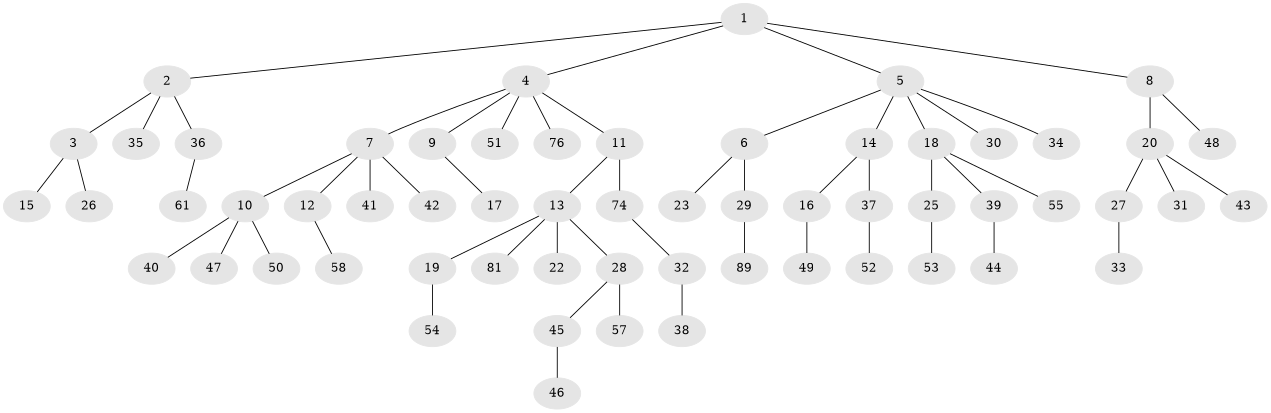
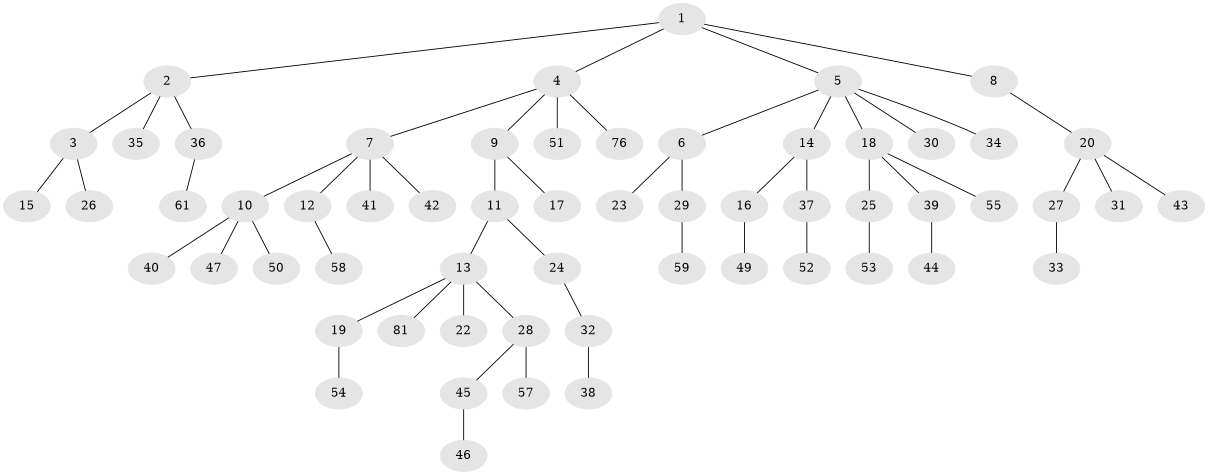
(573, 113) -> (495, 175)
(1212, 144) -> none
(620, 206) -> (557, 269)
(744, 269) -> (682, 269)
